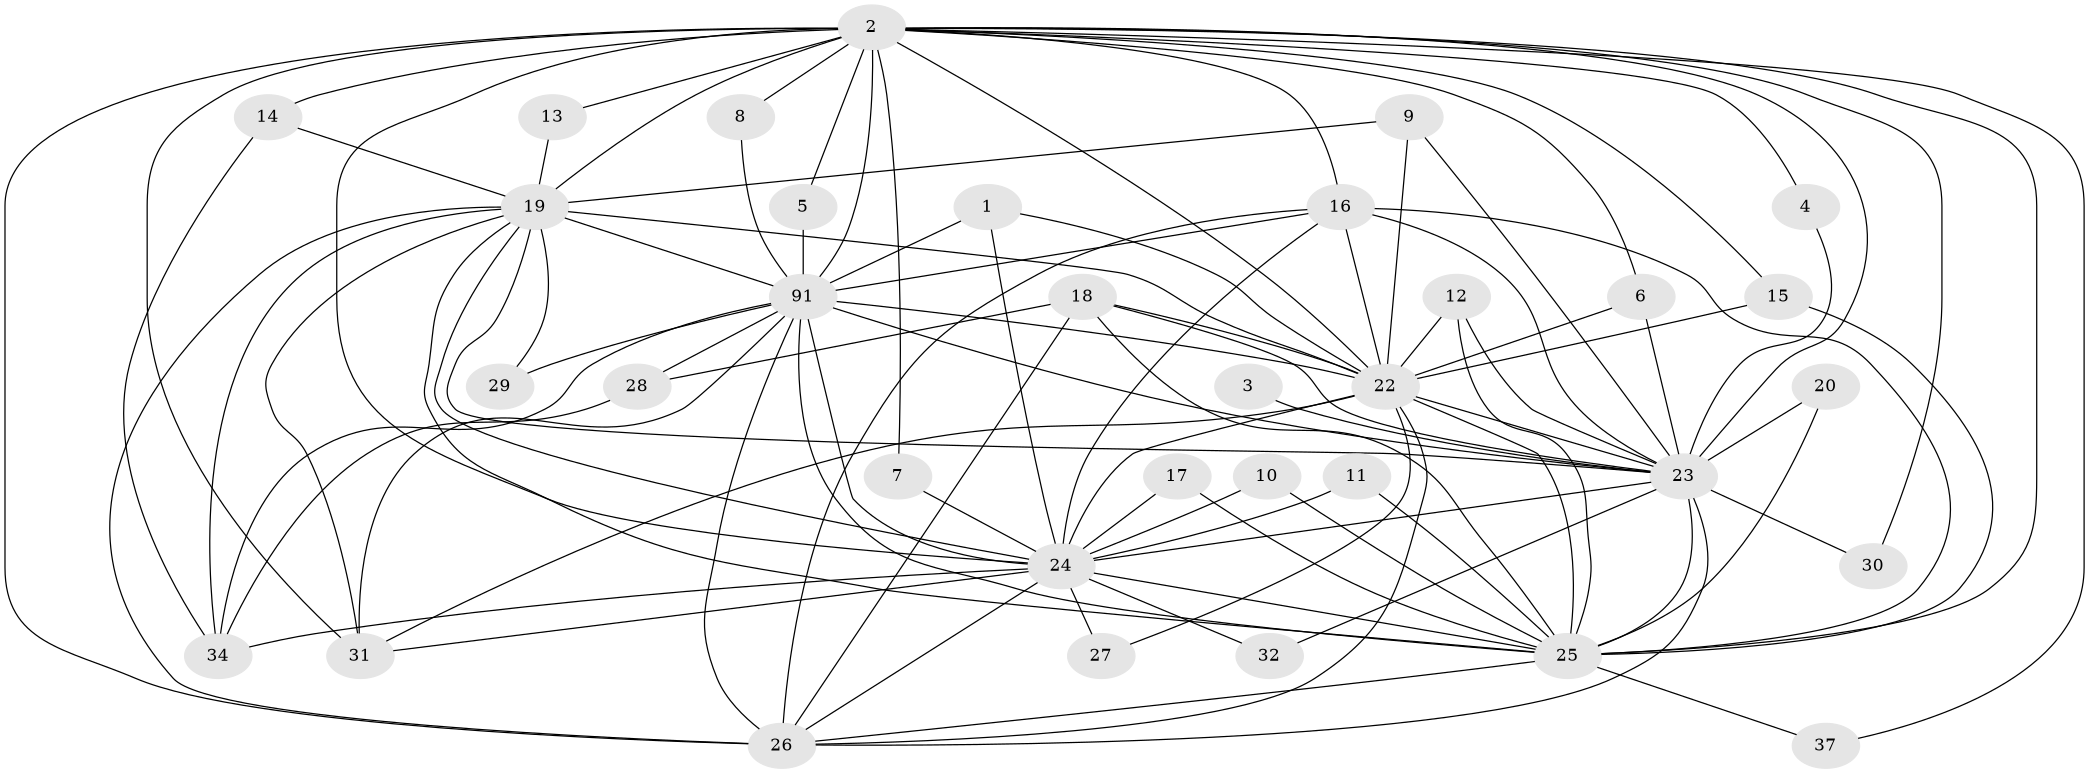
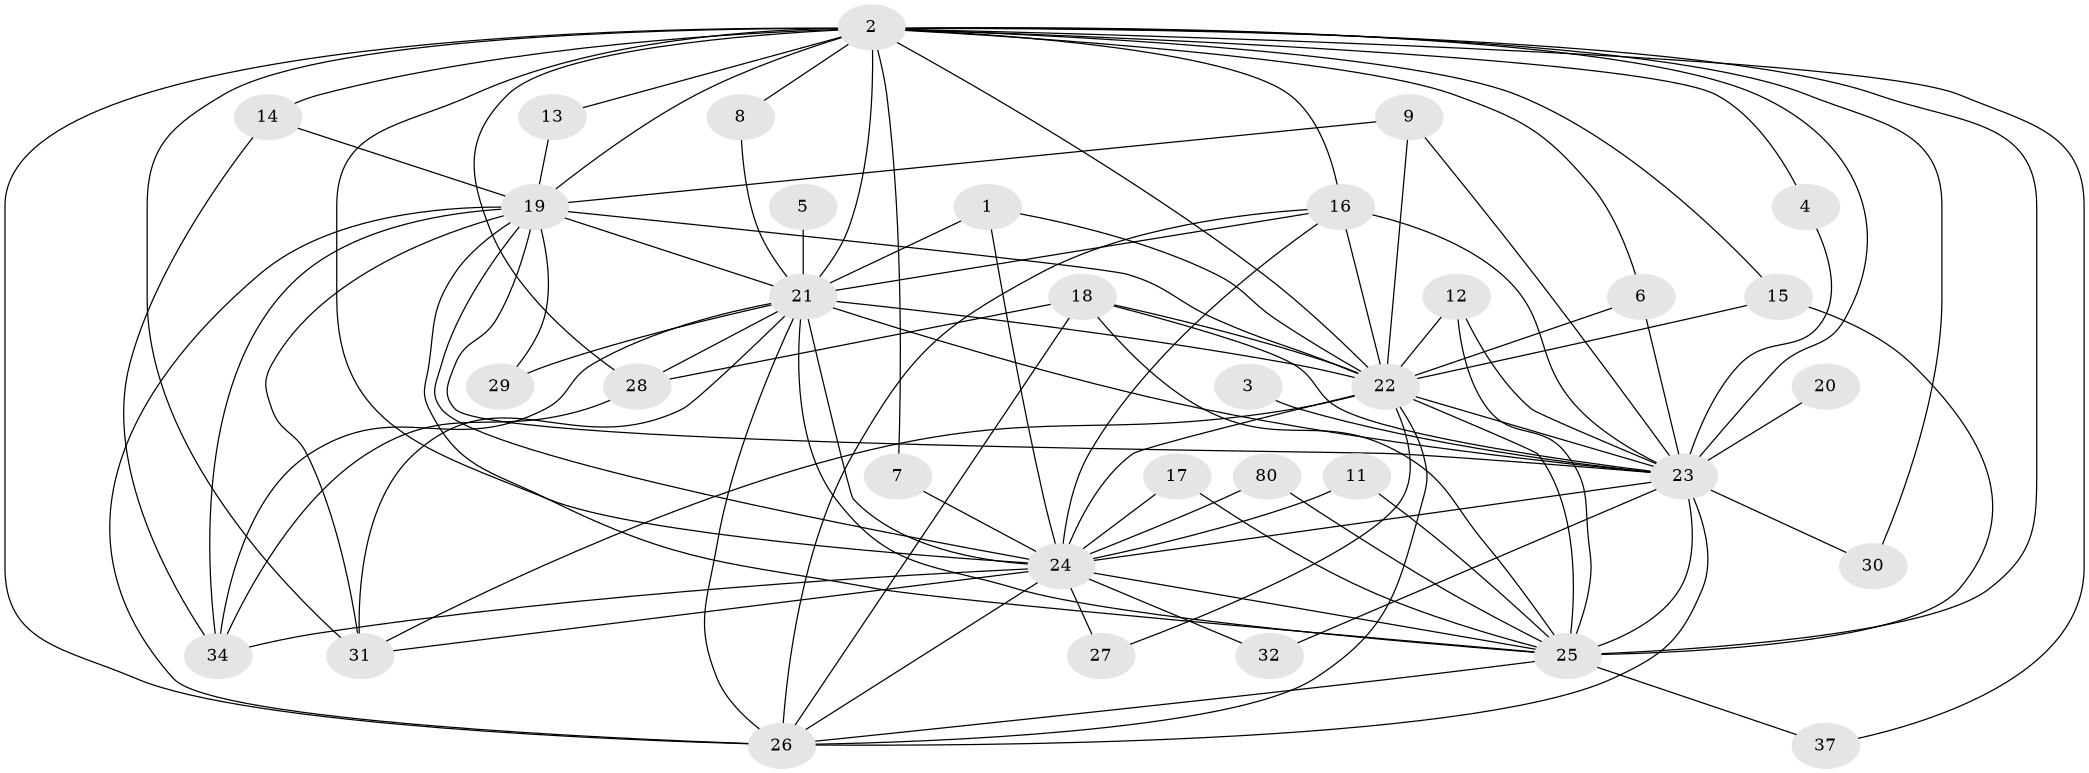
(838, 117) -> (509, 94)
(803, 297) -> (803, 297)
(1887, 383) -> none
(1267, 476) -> (1267, 476)
(1735, 554) -> none
